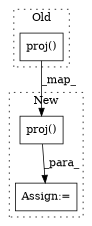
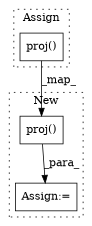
(42, 18) -> (42, 18)
